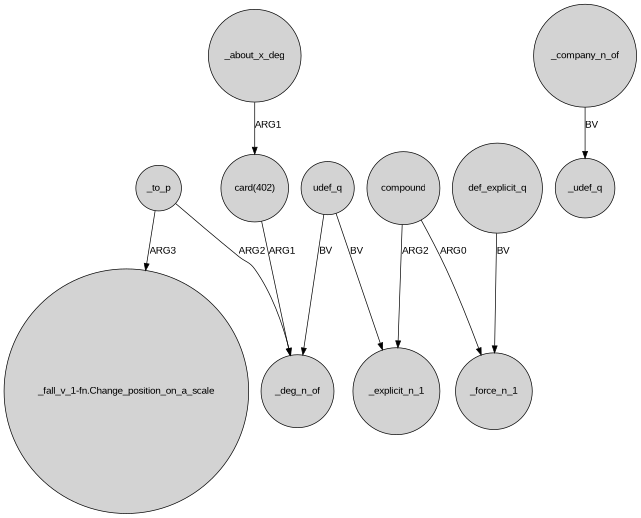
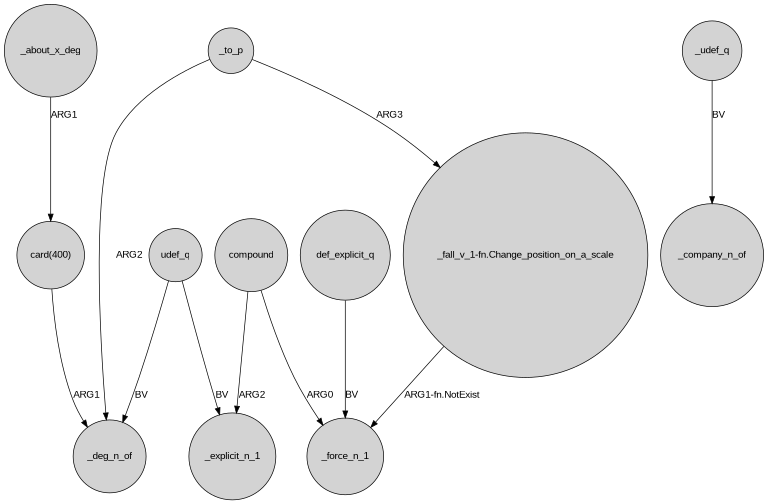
(585, 129) -> (712, 138)
(255, 188) -> (51, 255)
none -> (410, 384)
